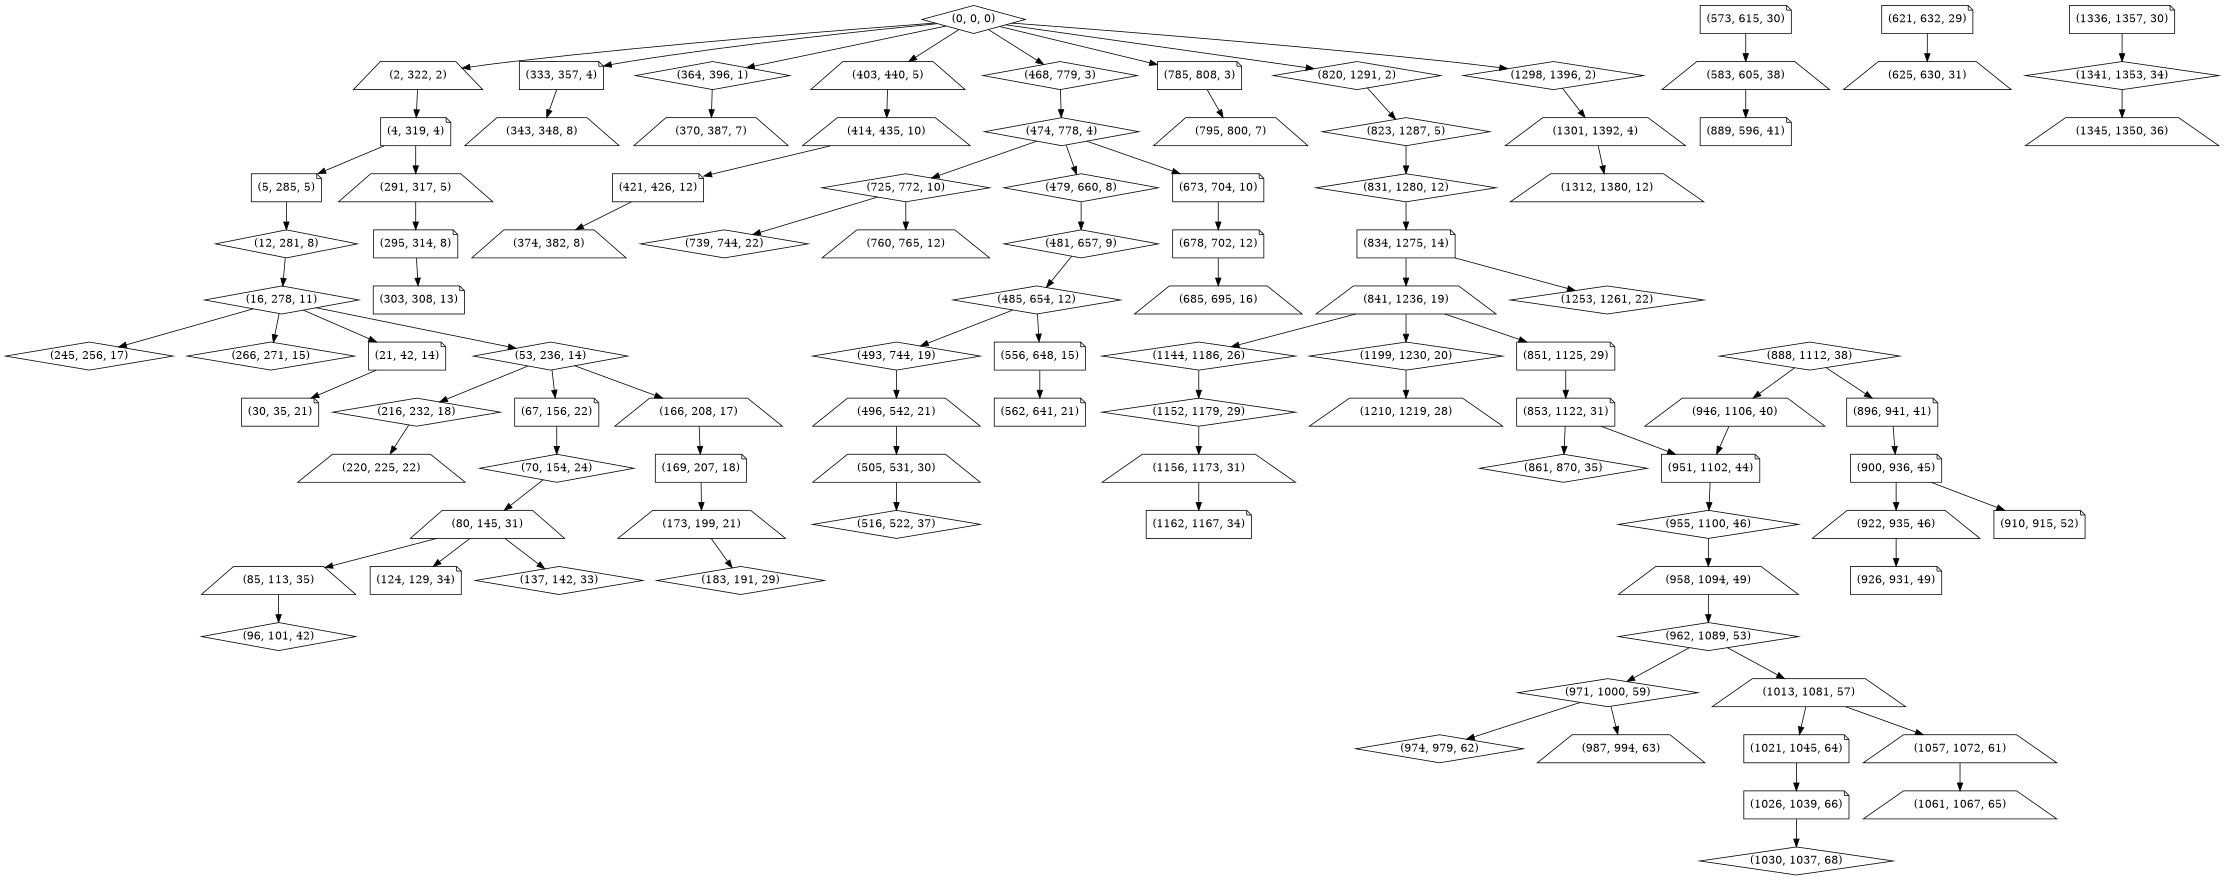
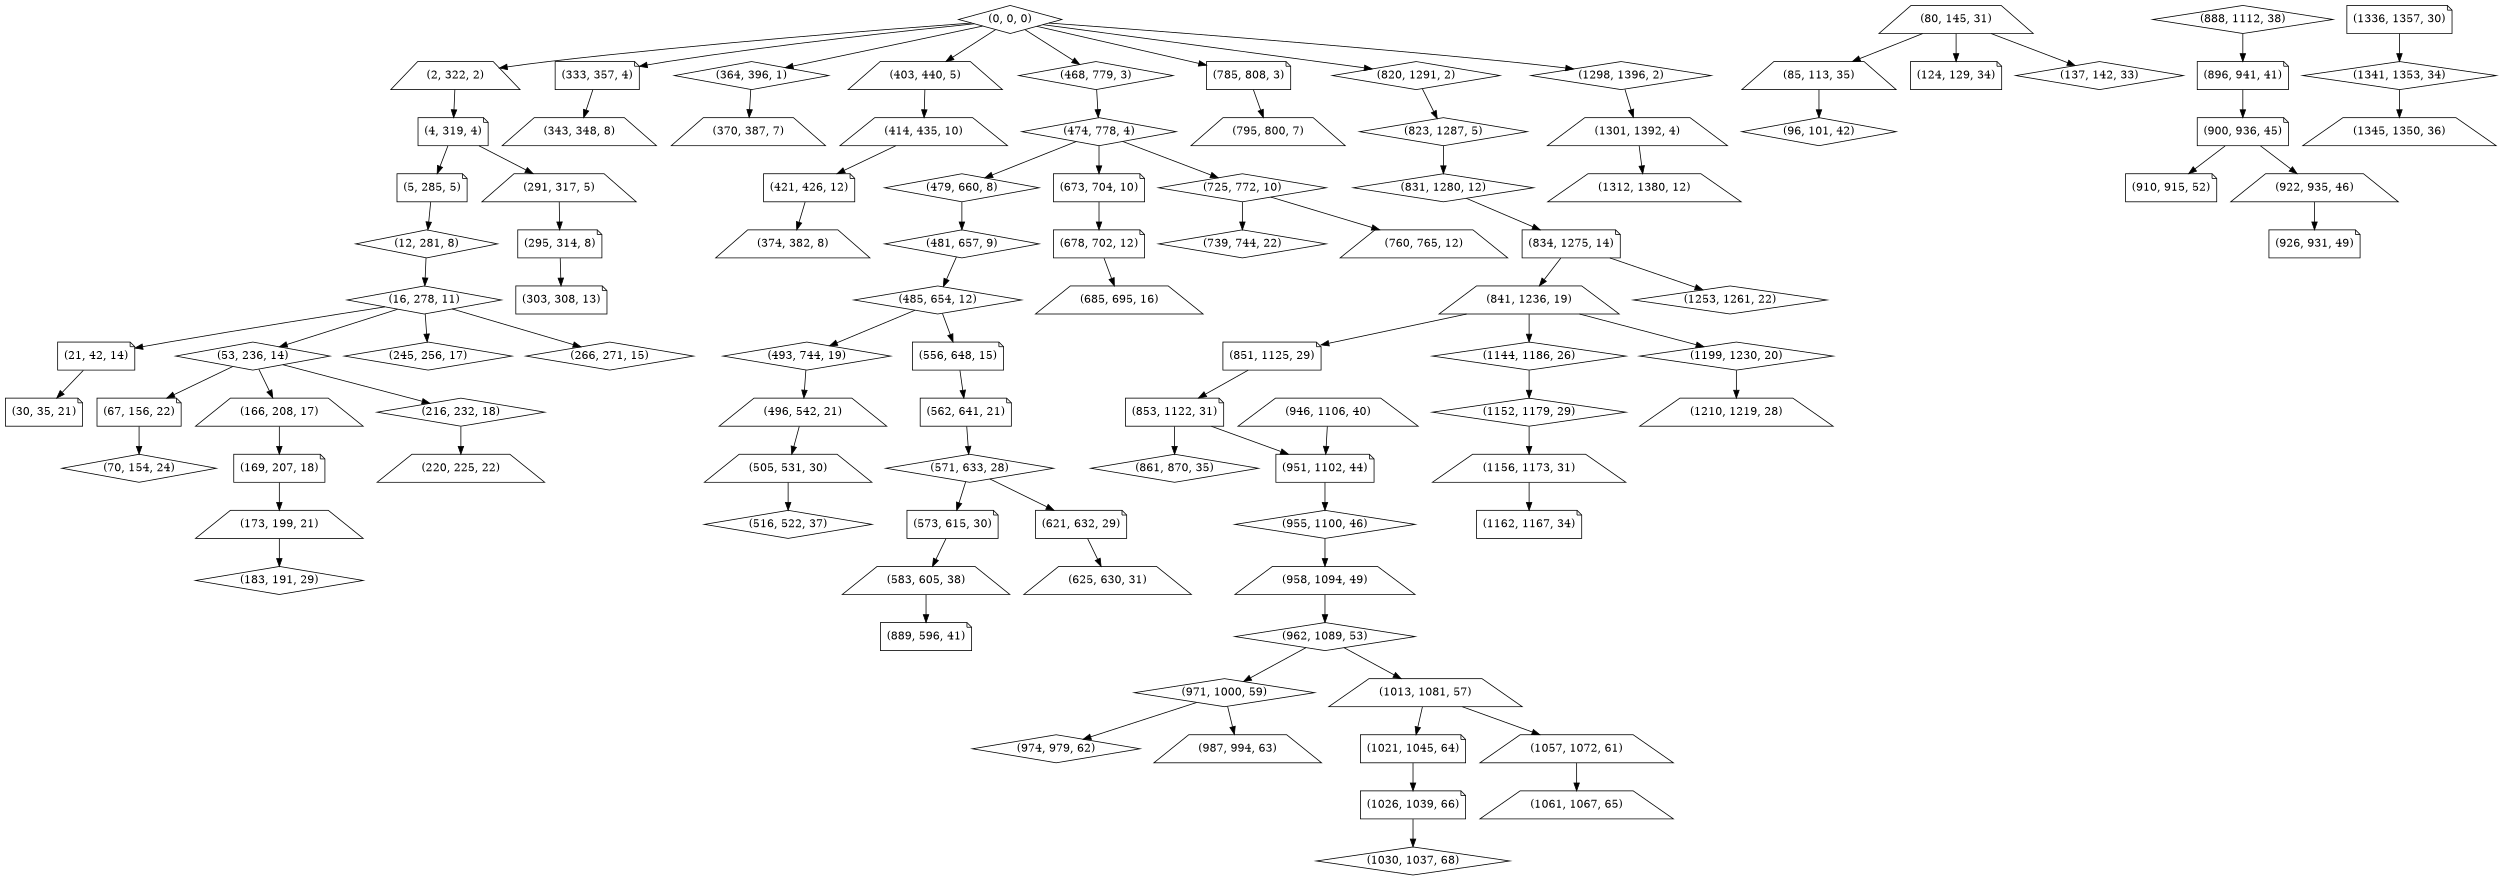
(1777, 381) -> none
none -> (970, 468)
(527, 493) -> none
